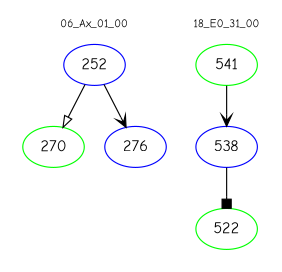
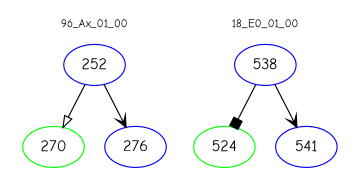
(95, 24) -> (95, 24)
(227, 24) -> (265, 24)
(227, 65) -> (306, 147)
(227, 100) -> (283, 101)
(227, 229) -> (224, 147)
